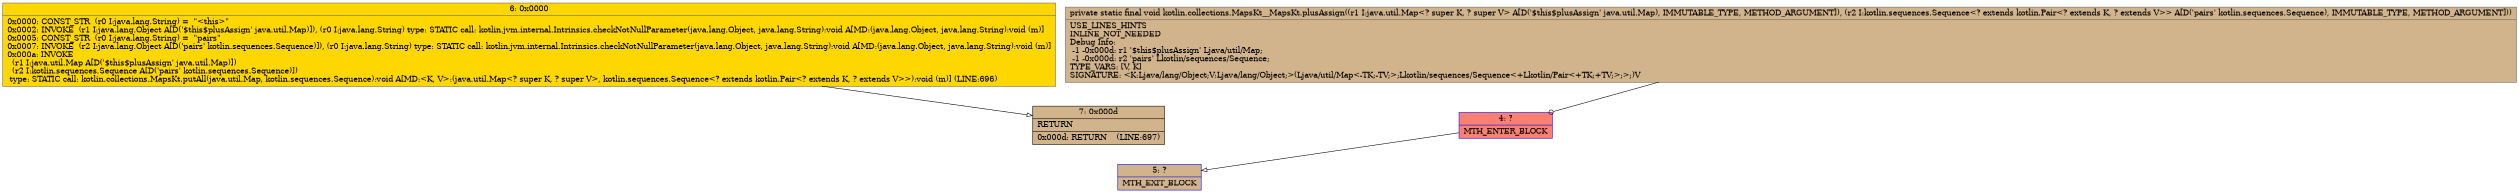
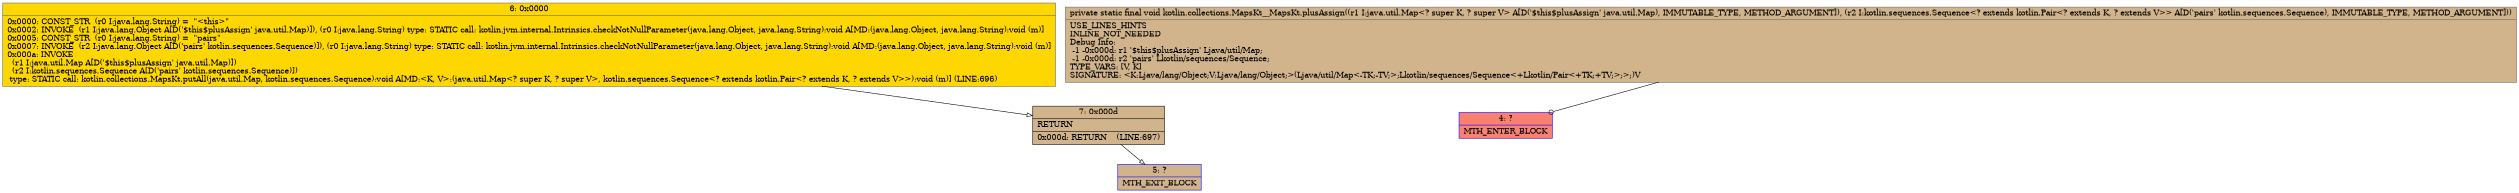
(1333, 151) -> (1131, 153)
